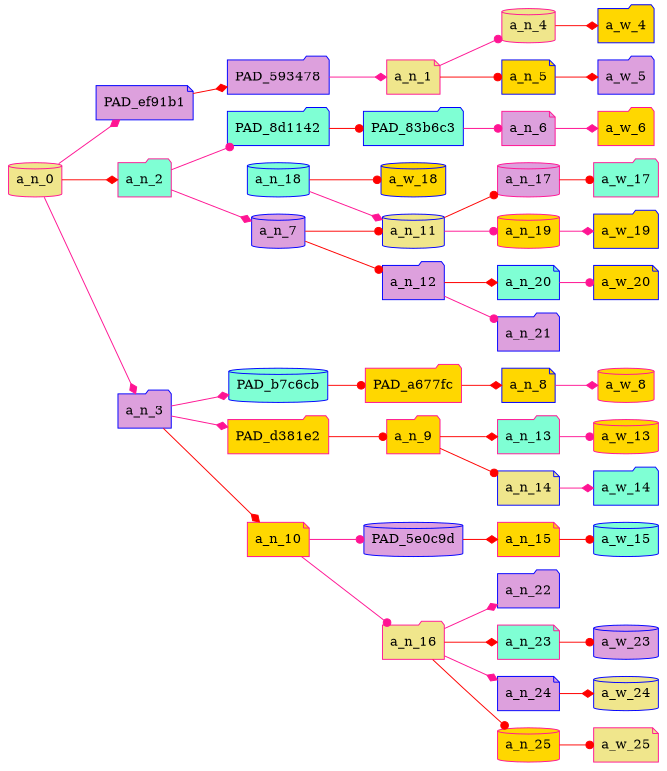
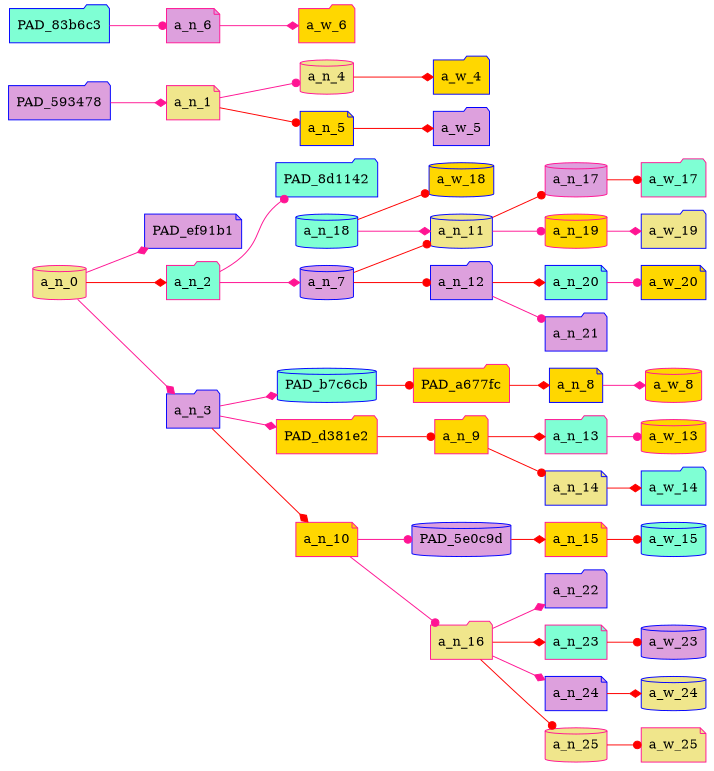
(204, 91) -> none
(342, 128) -> none
(626, 231) -> (674, 231)
(571, 488) -> (618, 488)
(528, 745) -> (576, 745)
